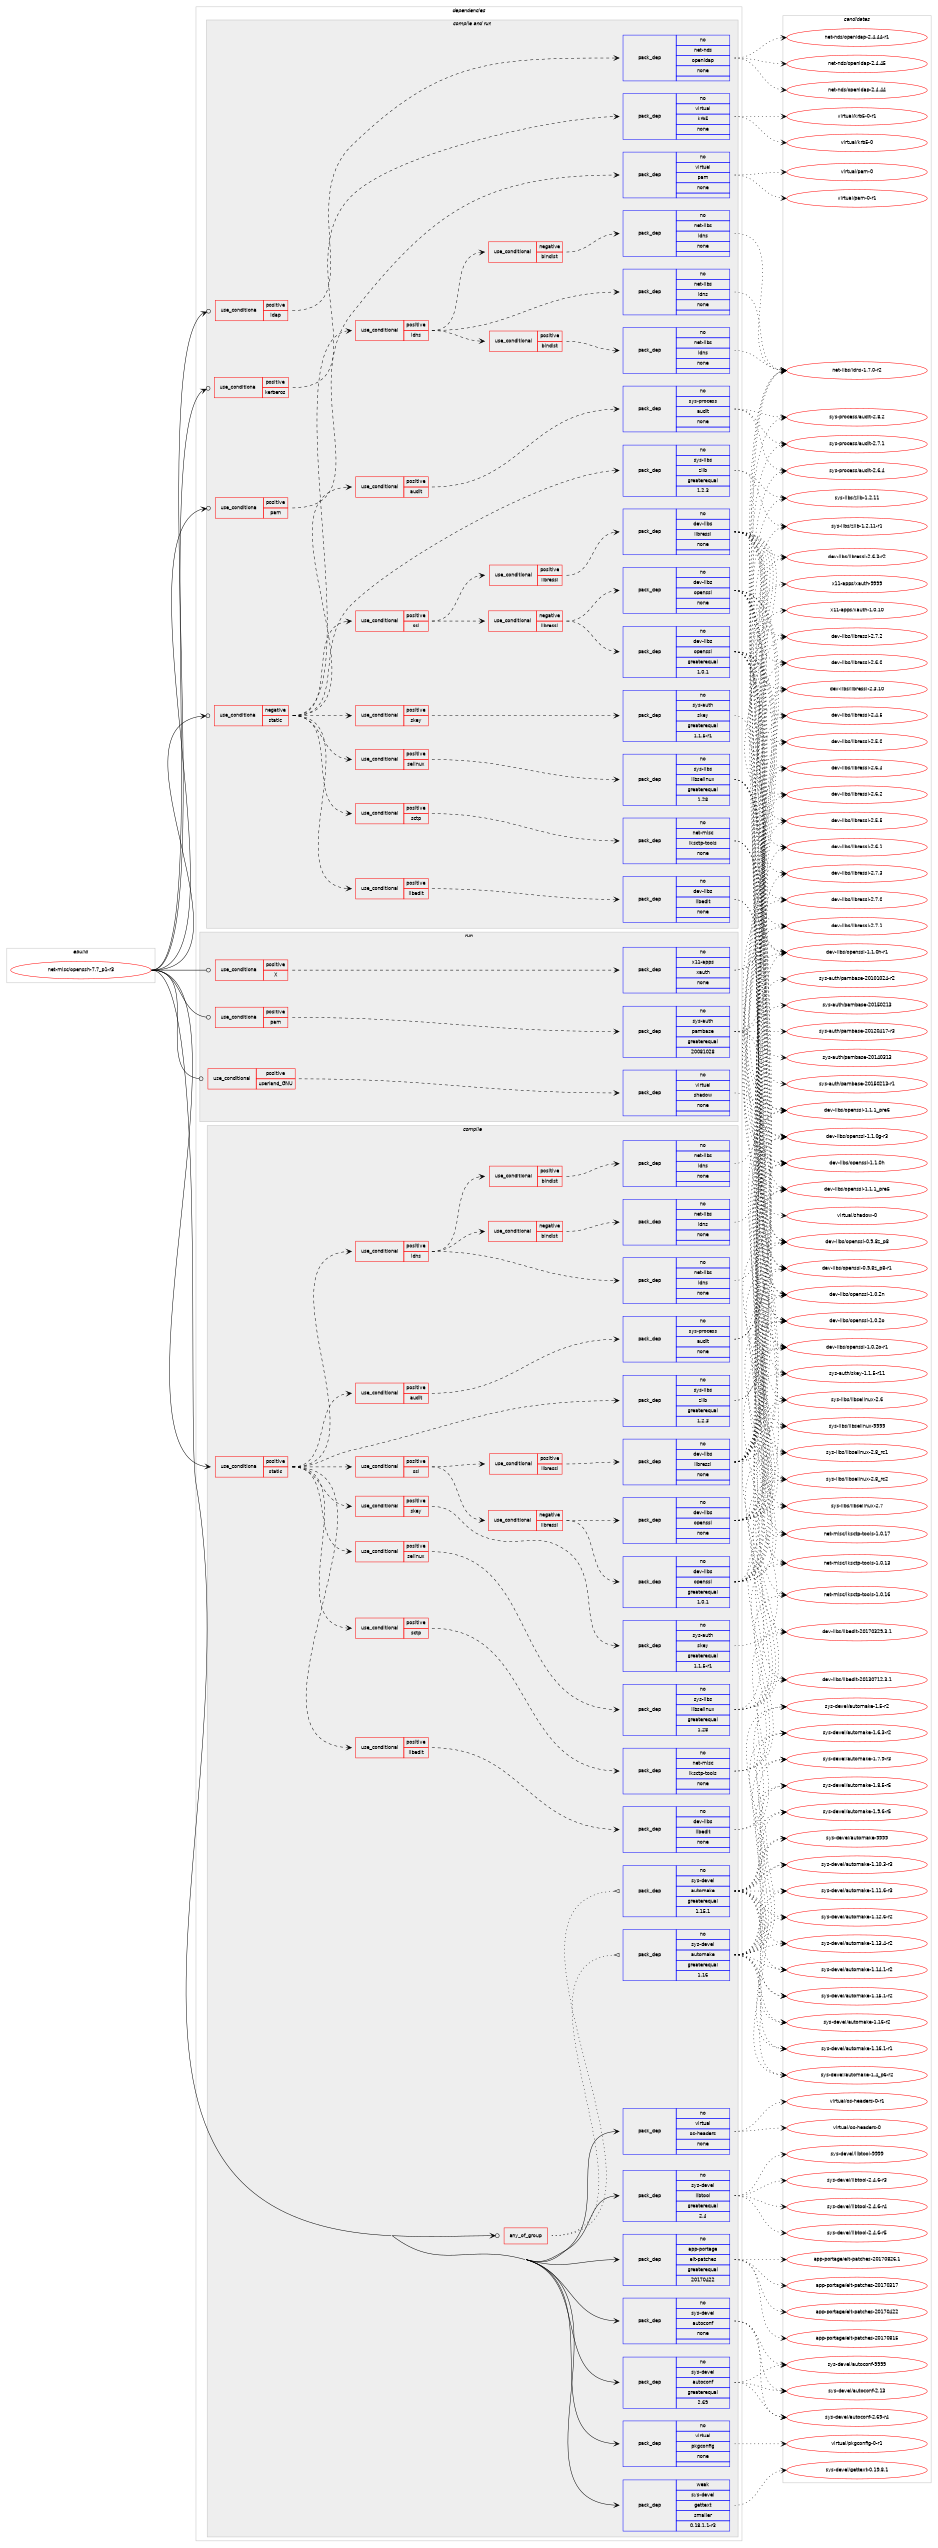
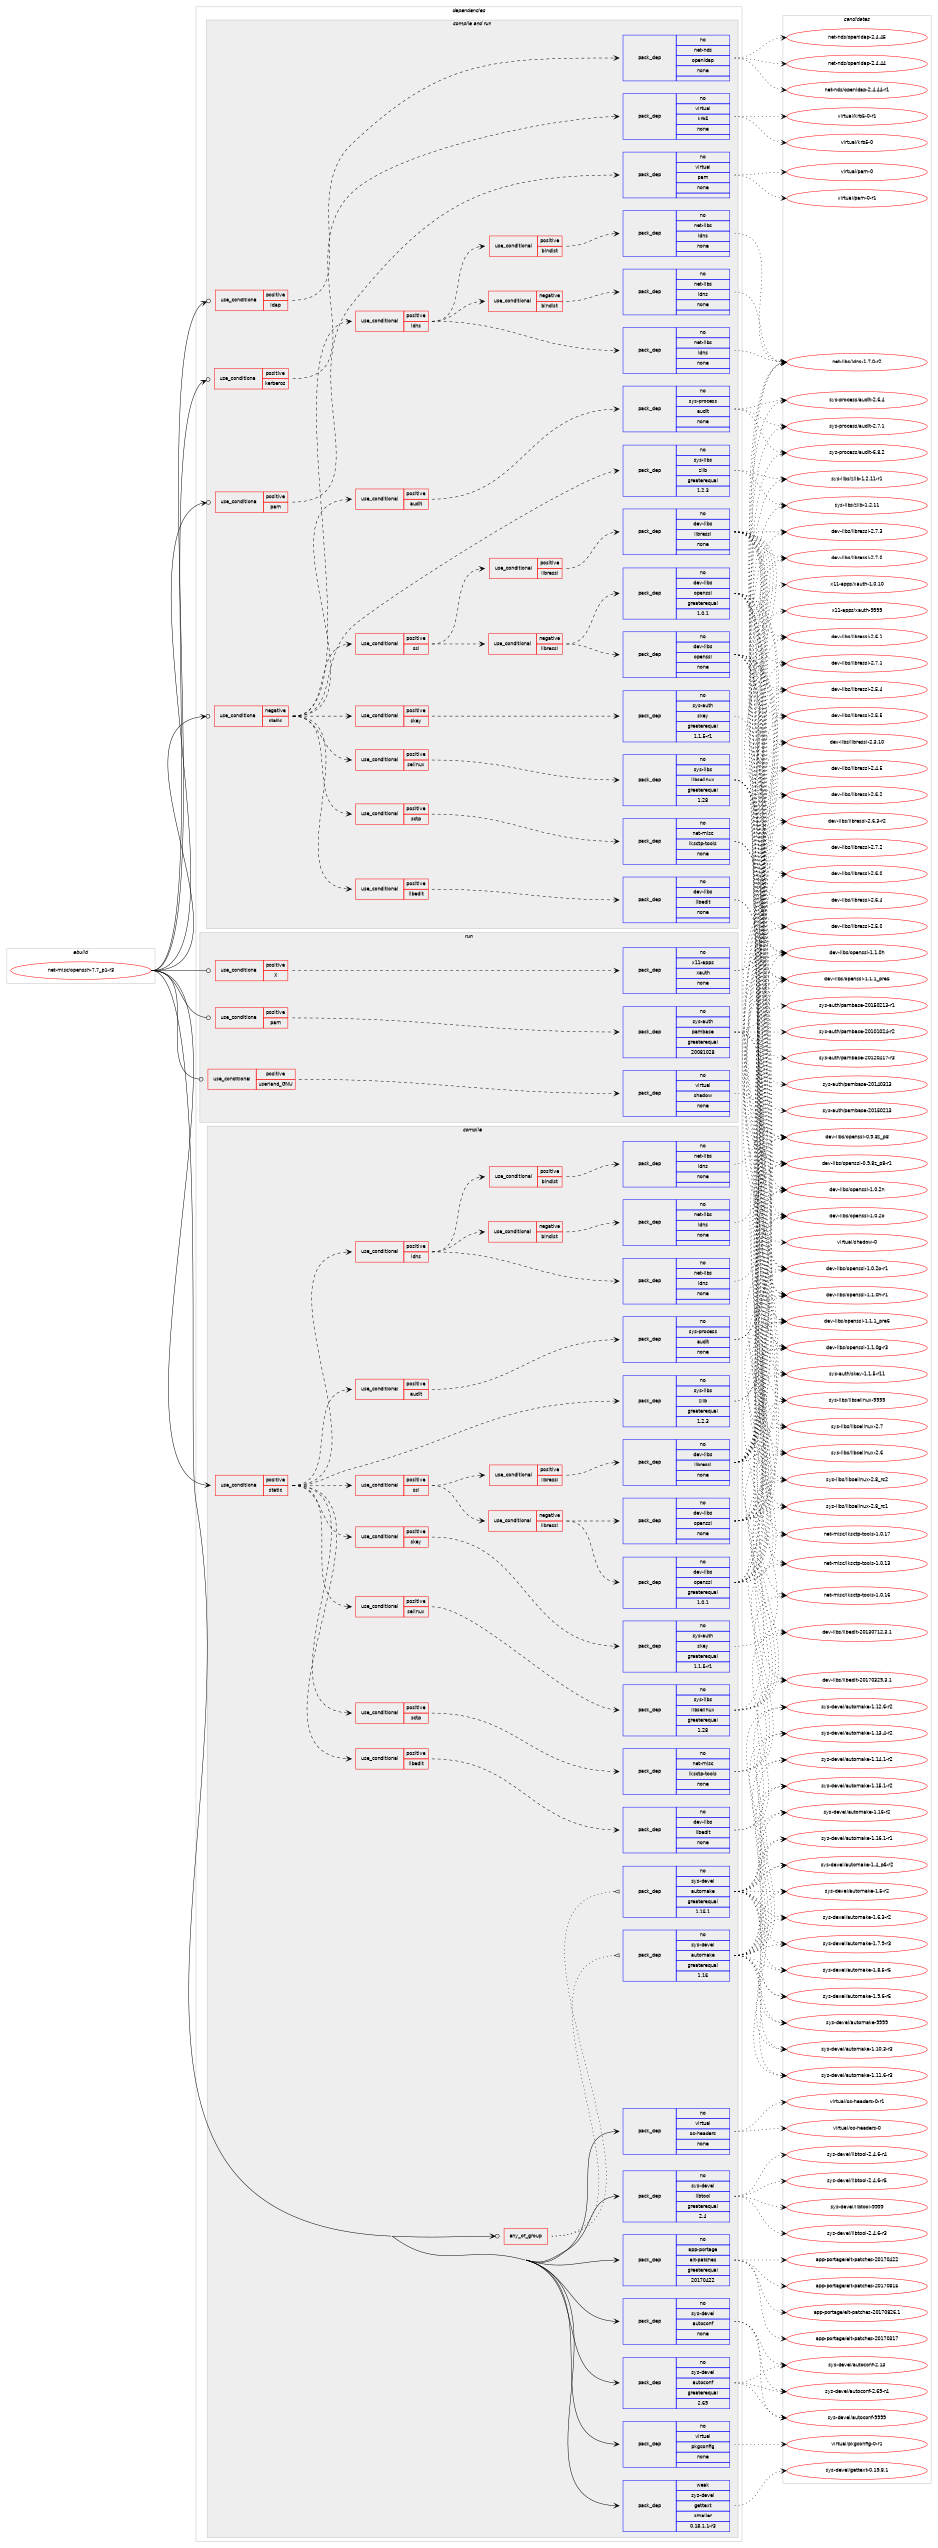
(857, 417) -> (857, 453)
none -> (857, 690)
